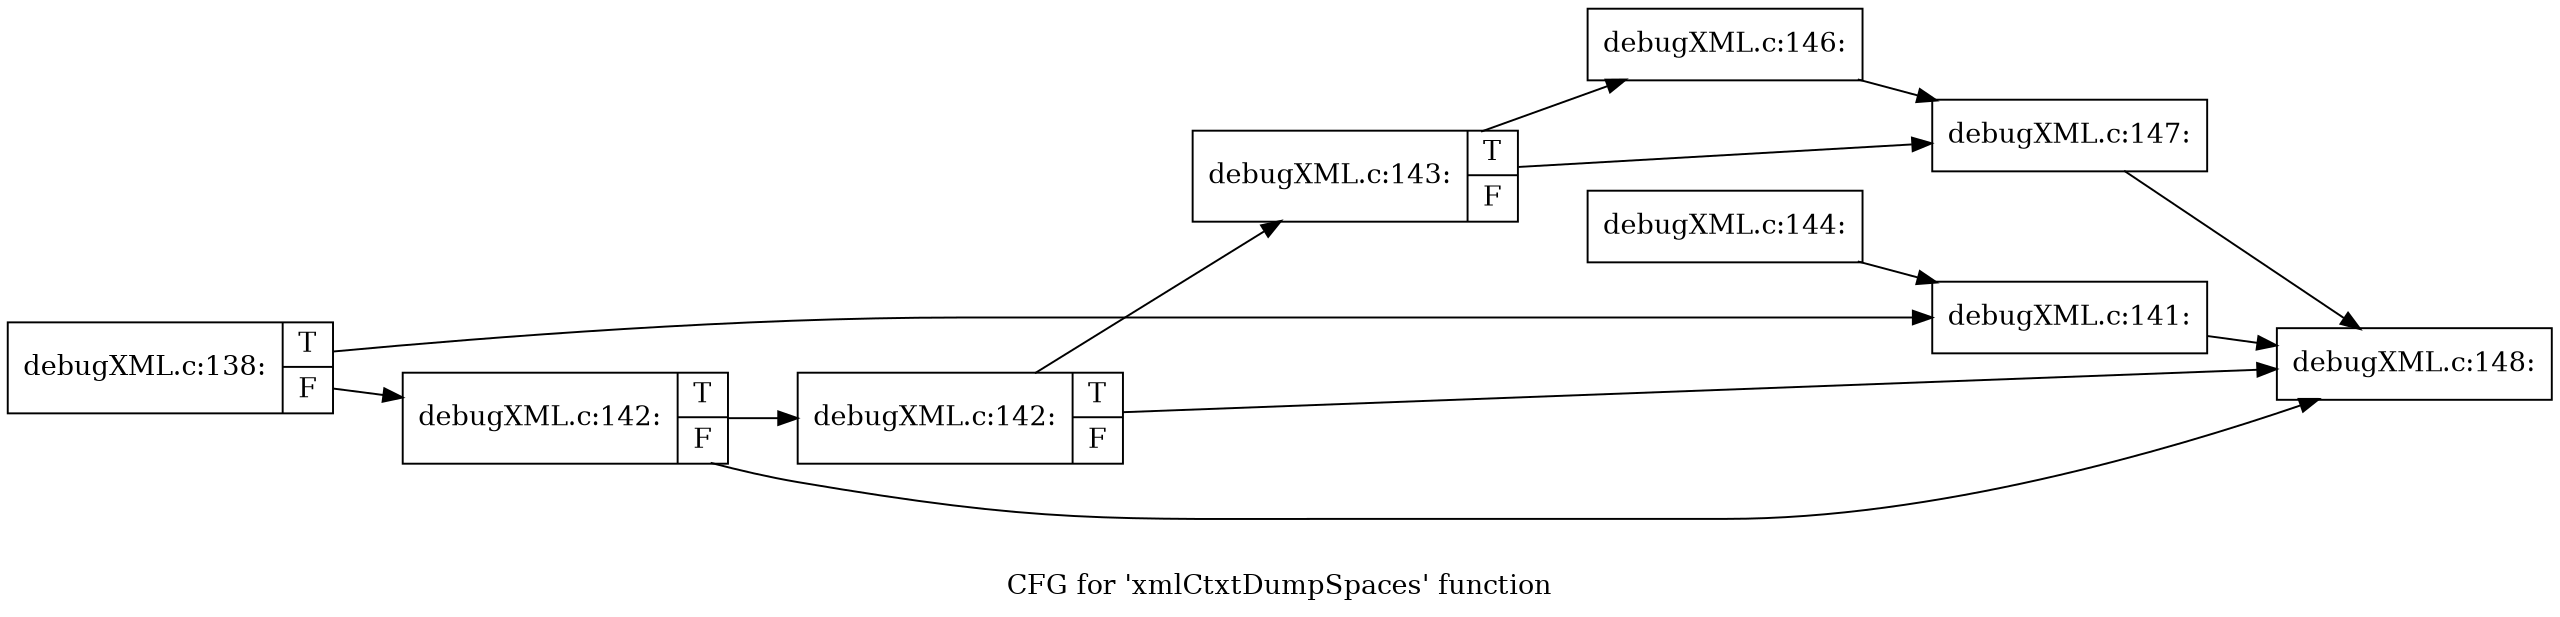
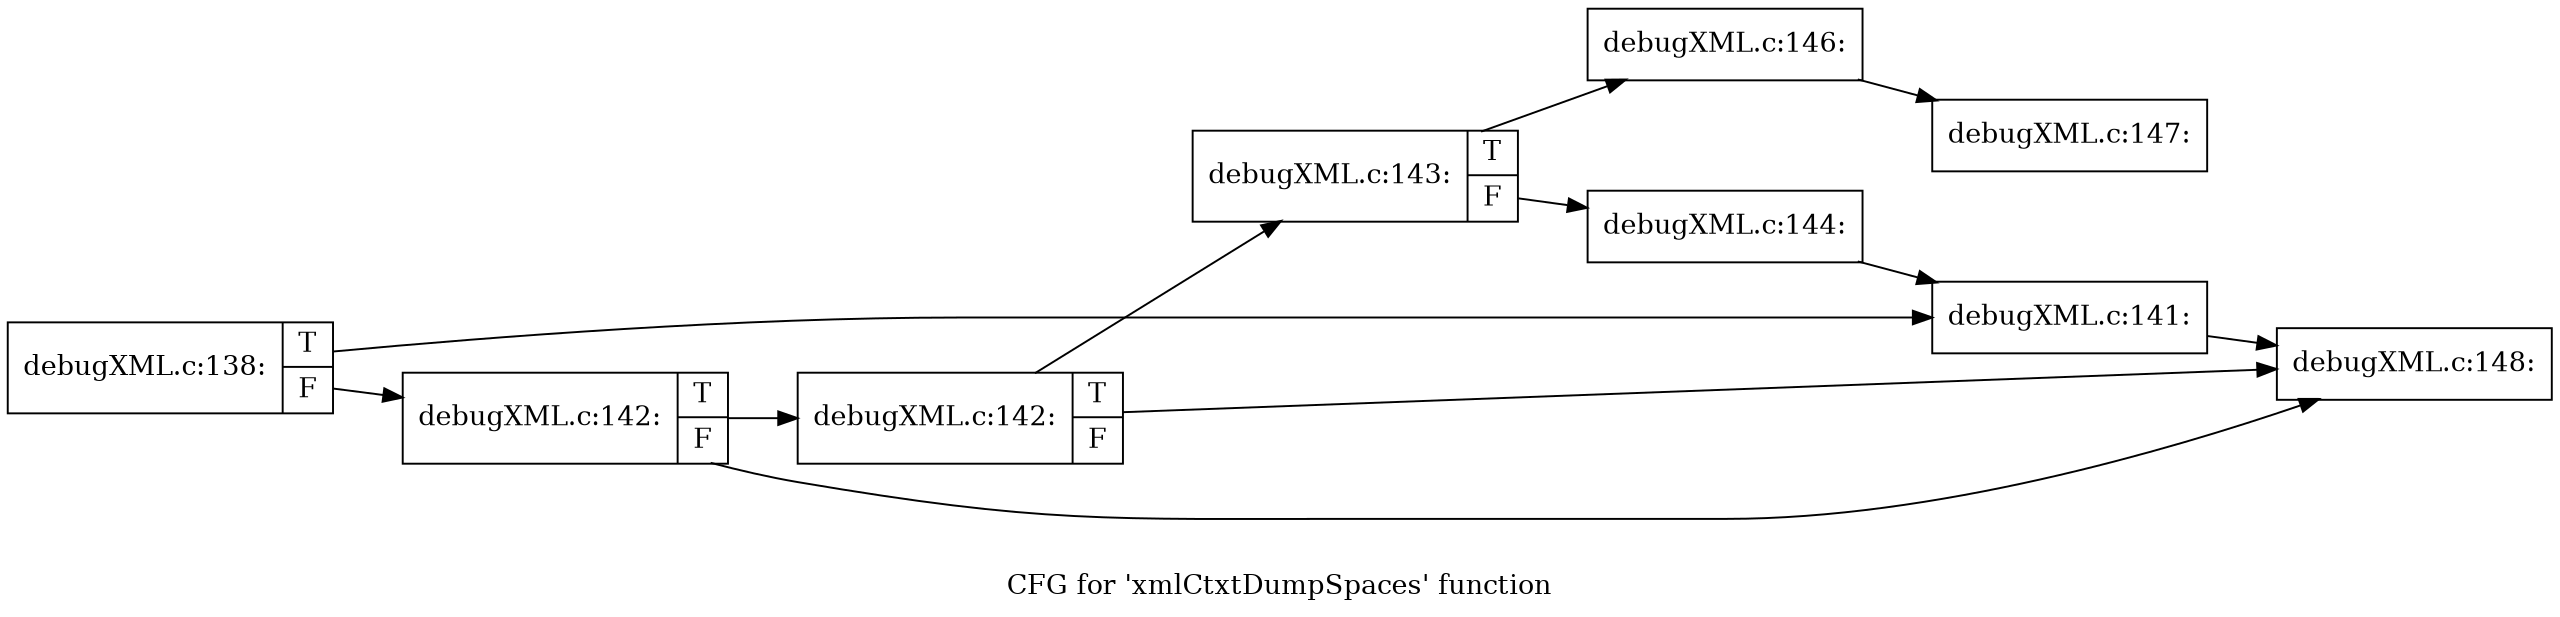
(1715, 156) -> (1543, 202)
(2234, 244) -> none
